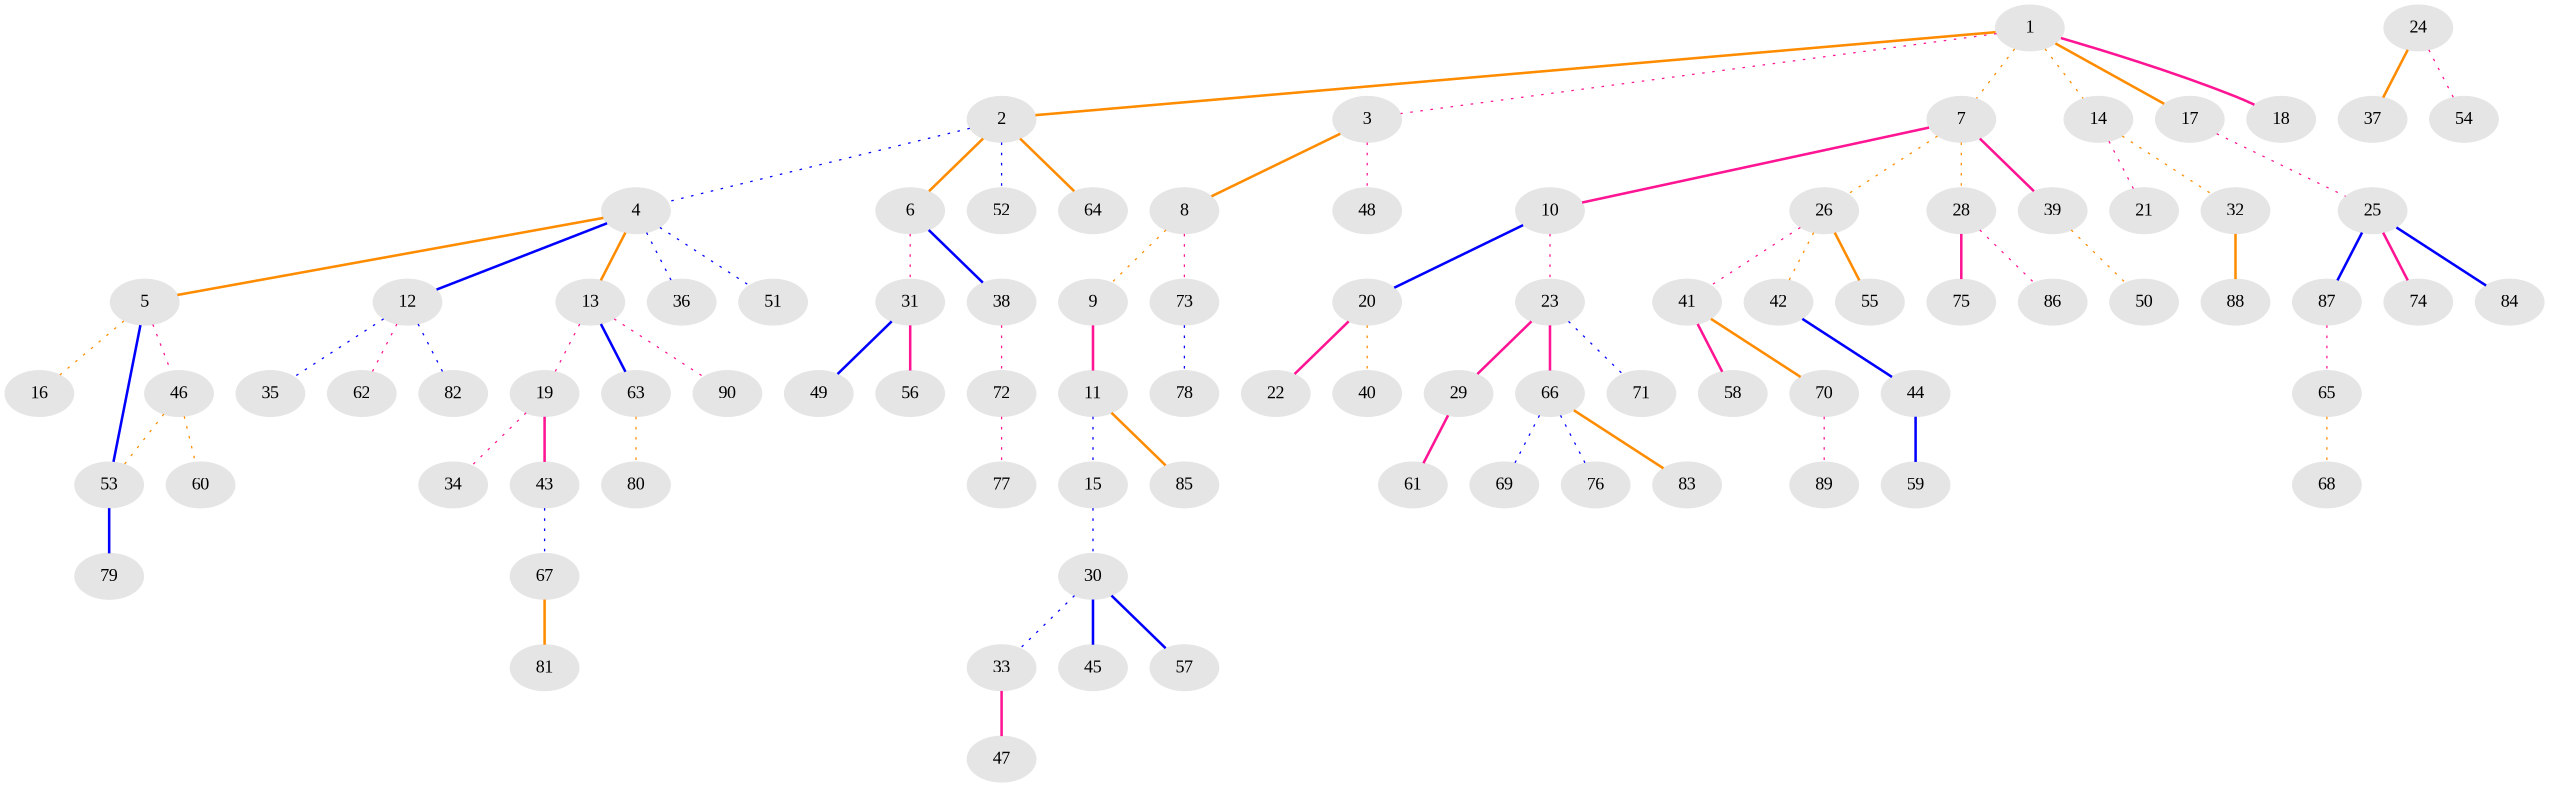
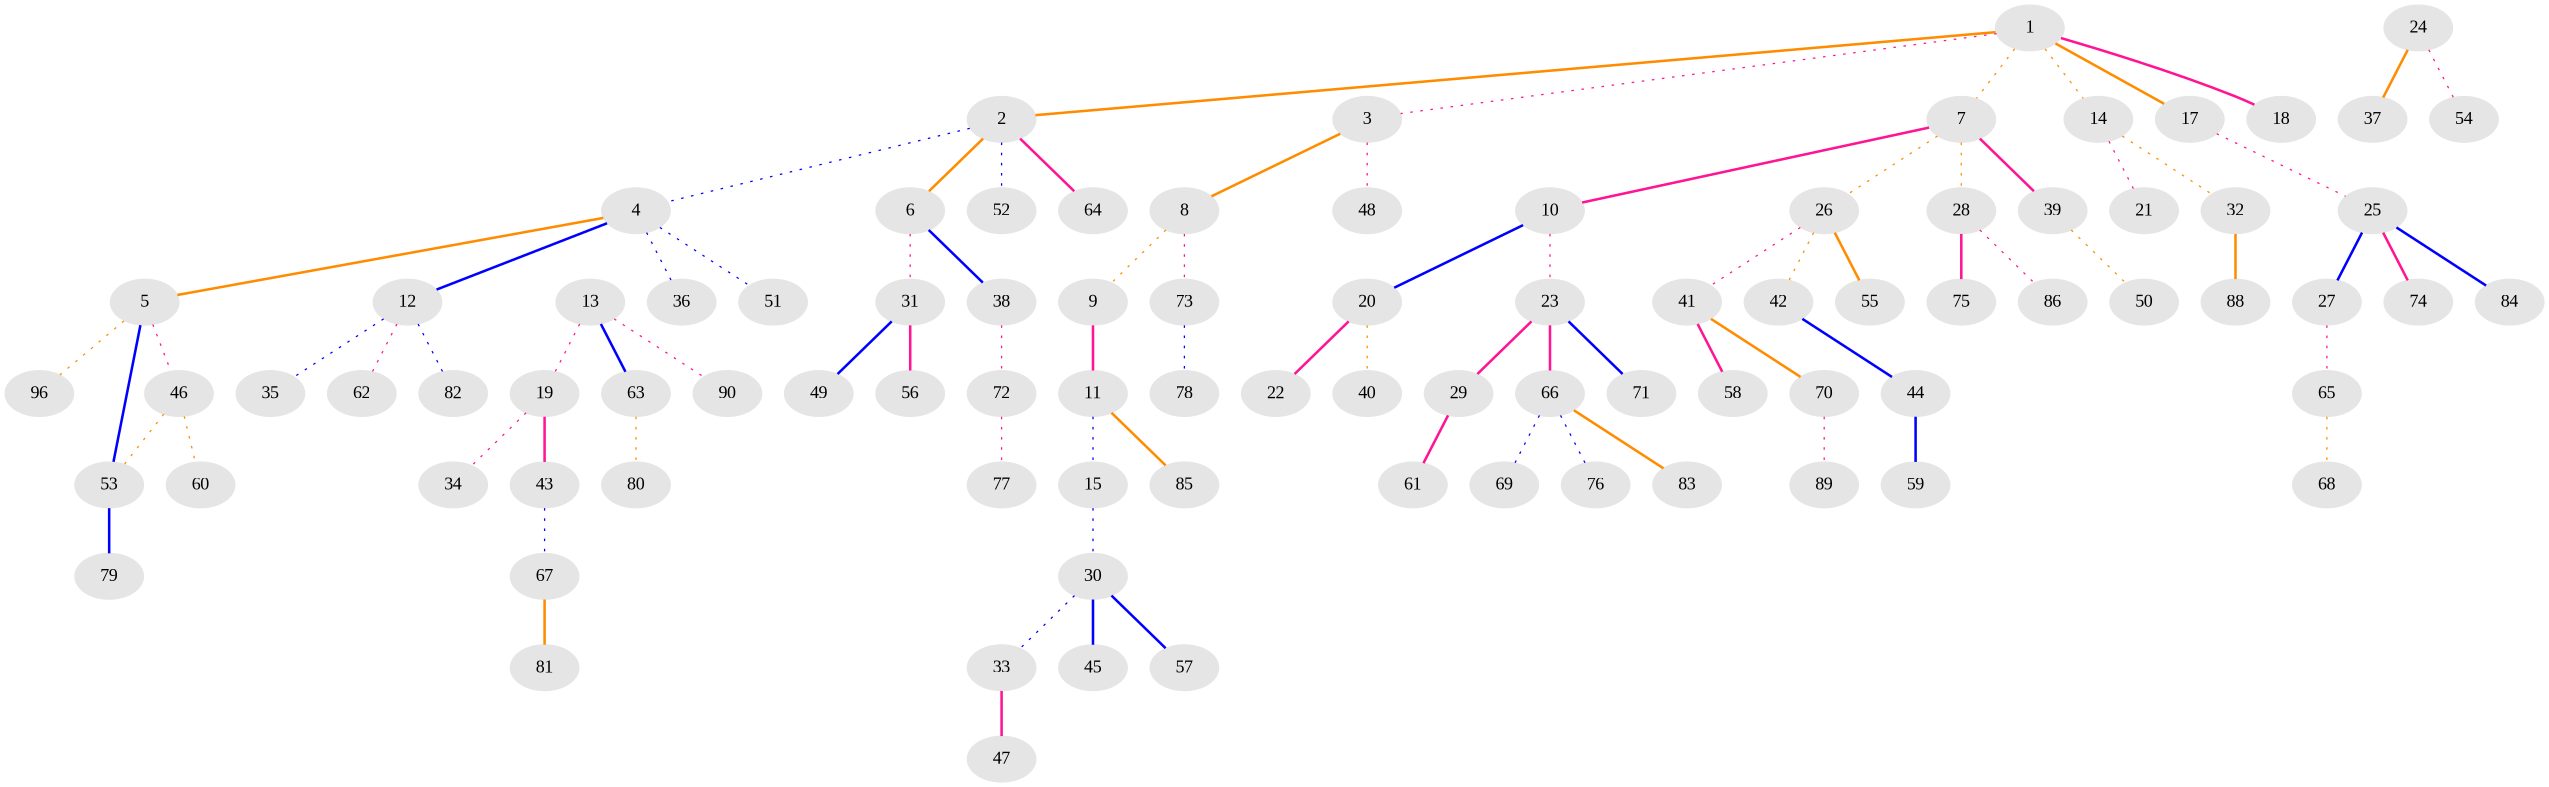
(1047, 165) -> (1047, 165)
(613, 256) -> none
(2327, 302) -> (2327, 302)
(1596, 348) -> (1596, 348)
(39, 394) -> (39, 394)
